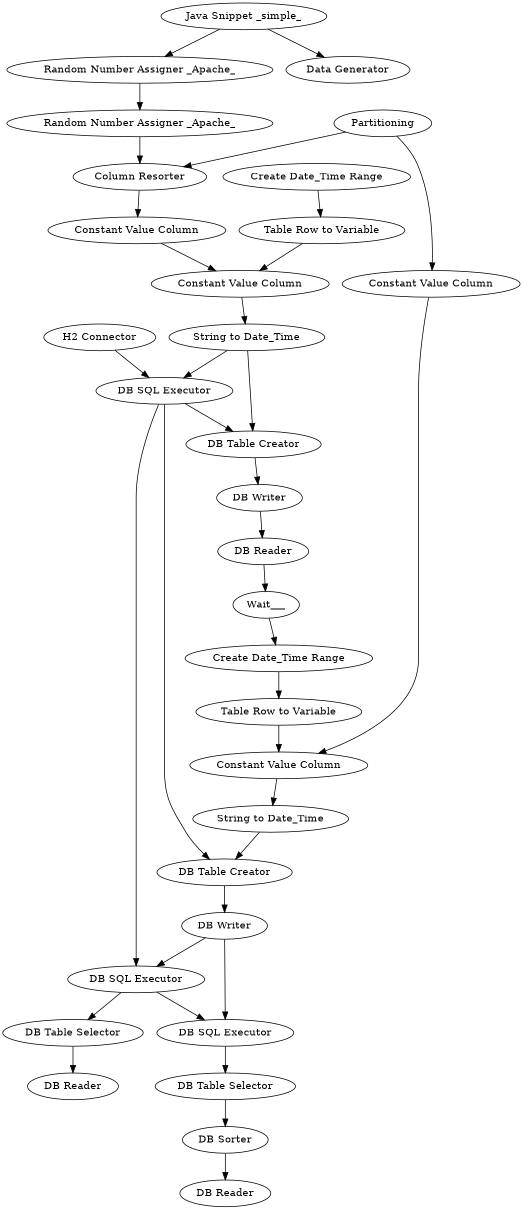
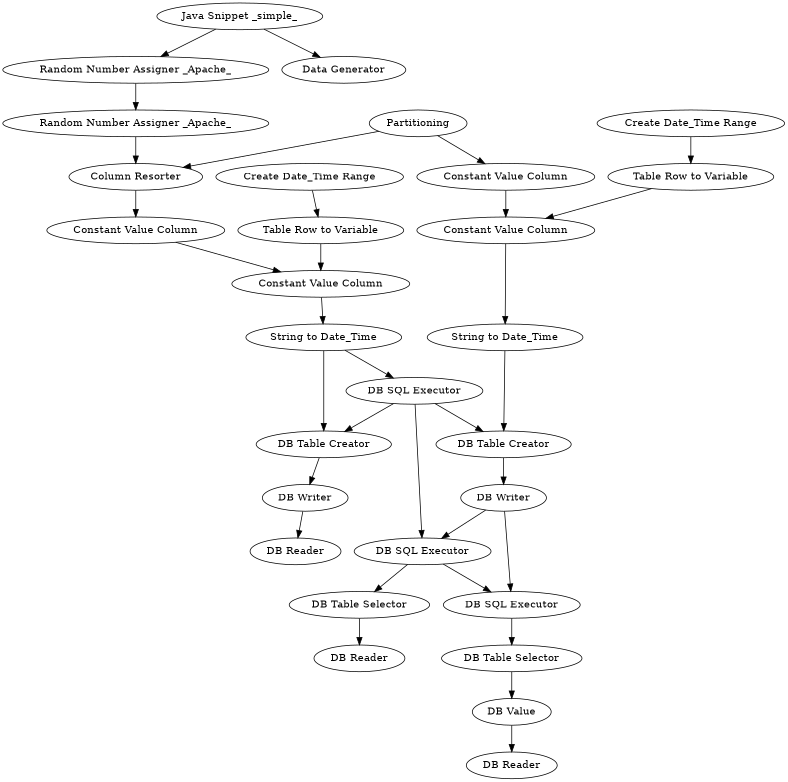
(100, 337) -> none
(266, 605) -> none
(225, 1140) -> (512, 712)
